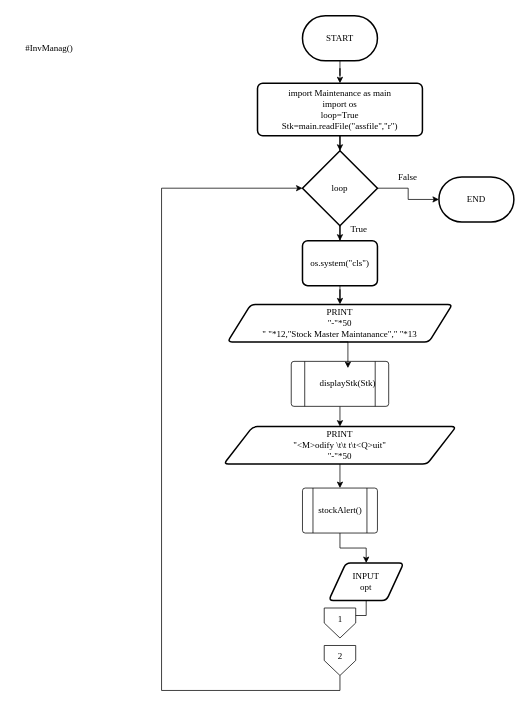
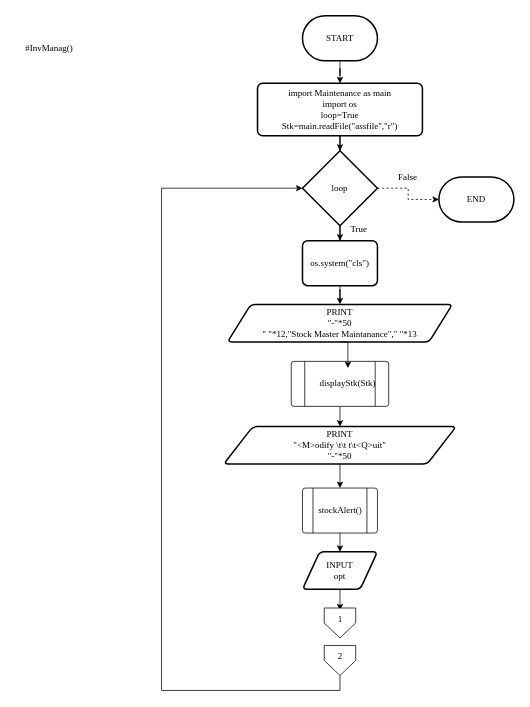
(408, 191) -> (408, 191)
(366, 582) -> (340, 570)
